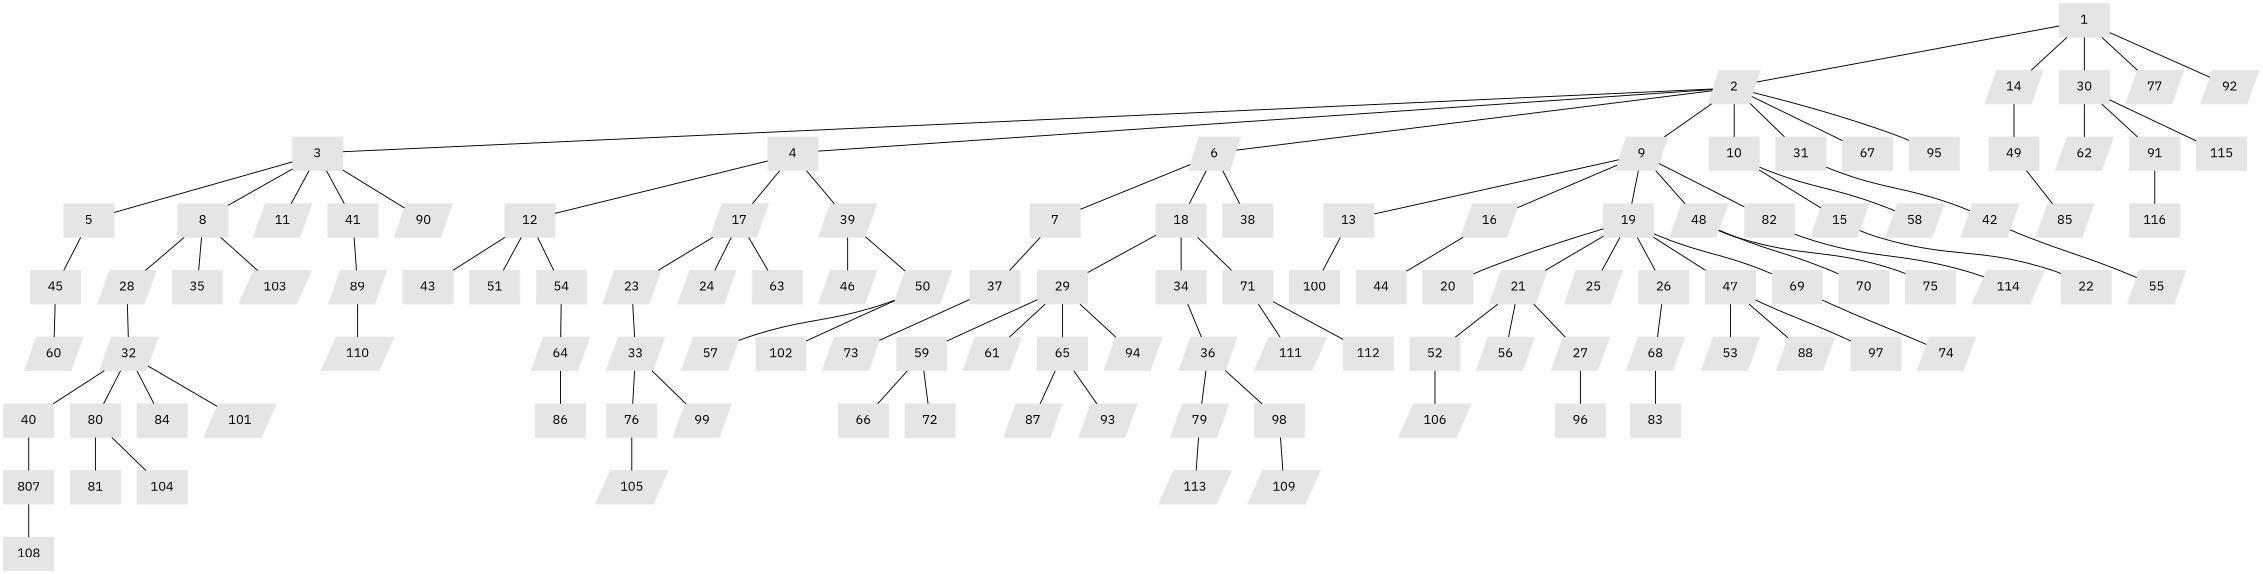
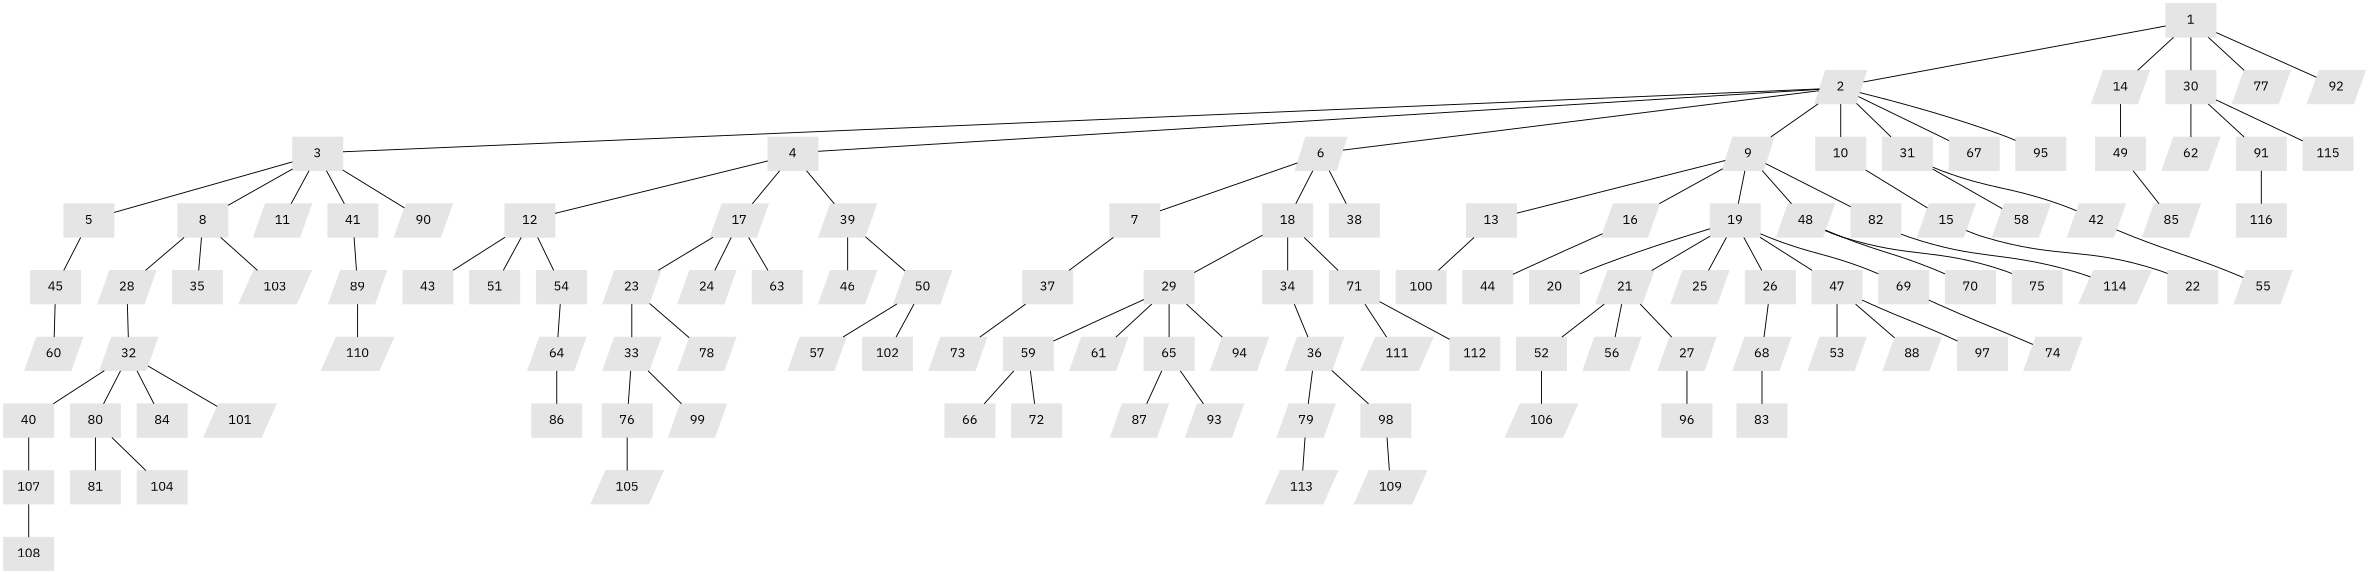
(1827, 189) -> (1967, 189)
none -> (707, 354)
(29, 487) -> (29, 487)
